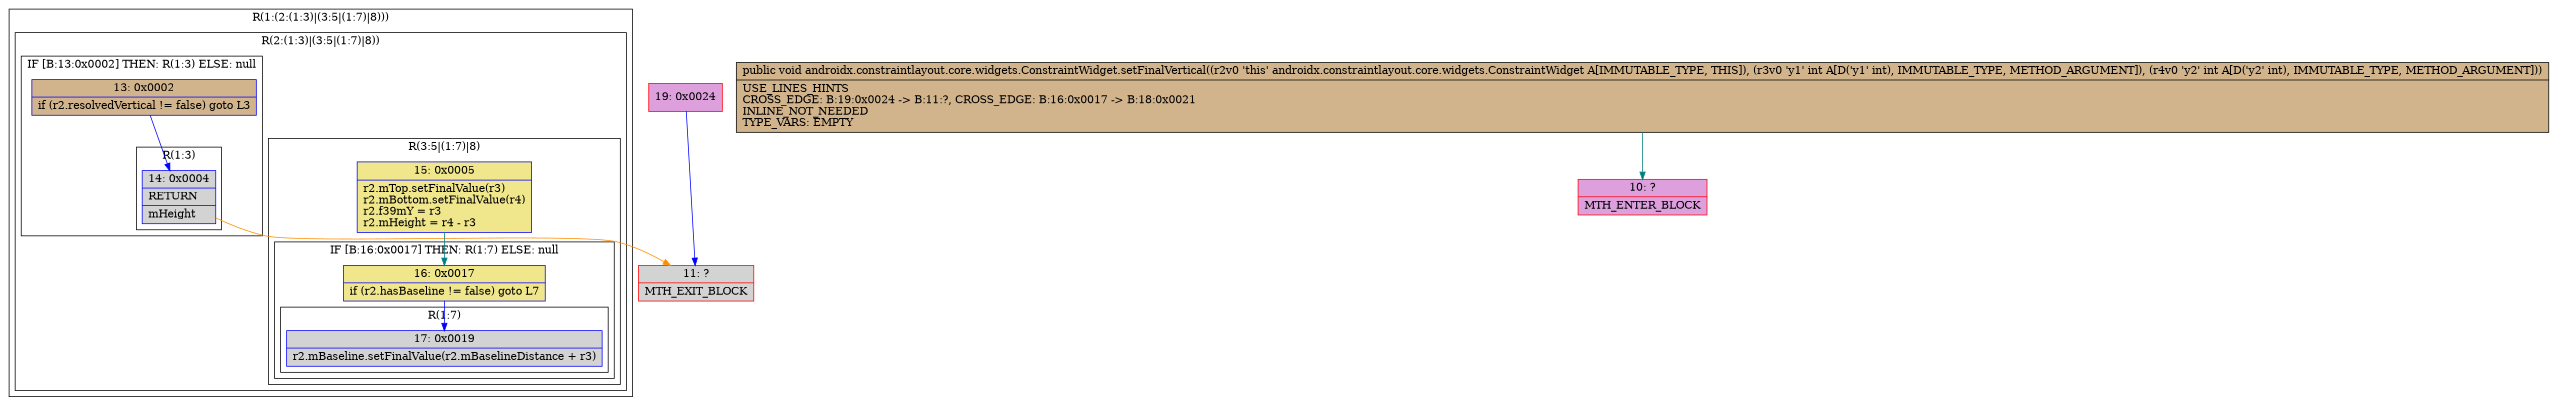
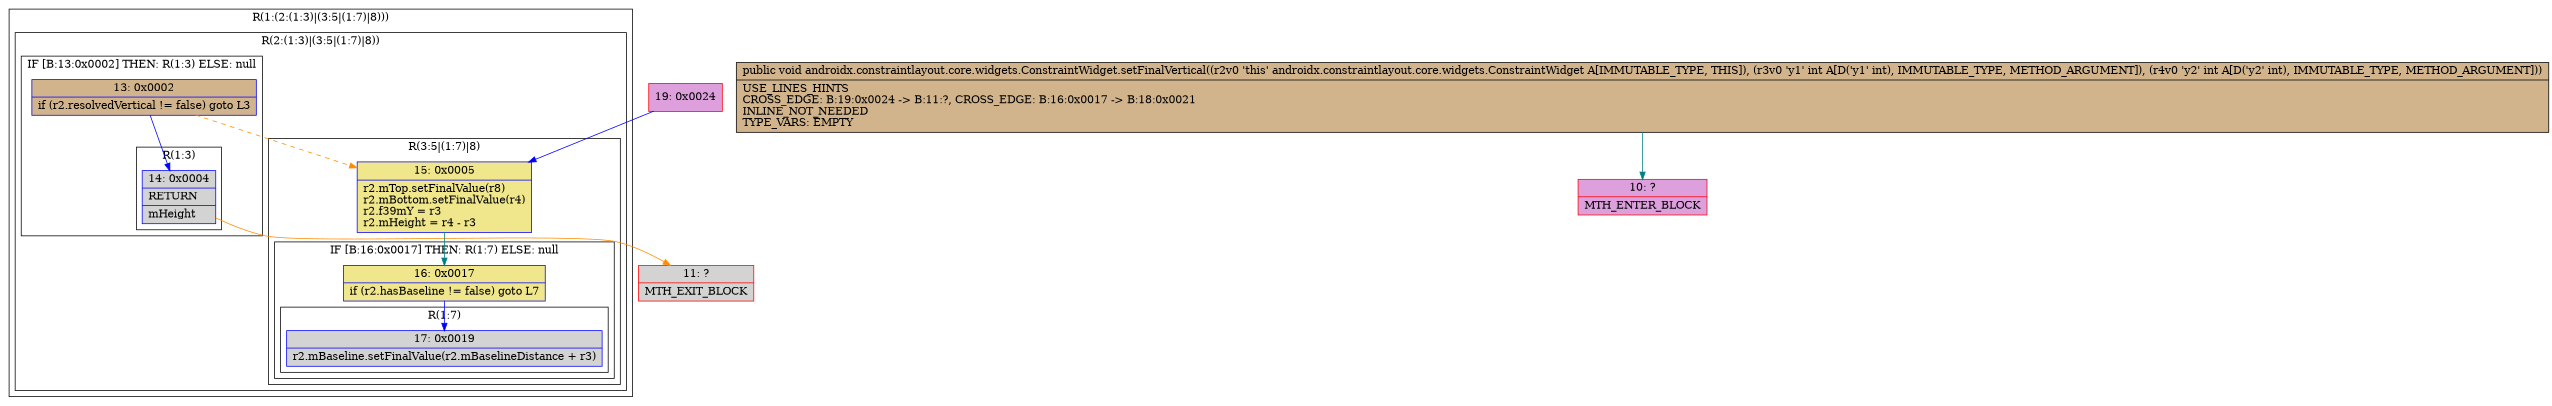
none -> (284, 144)
(691, 185) -> (601, 133)
(434, 189) -> (434, 189)
